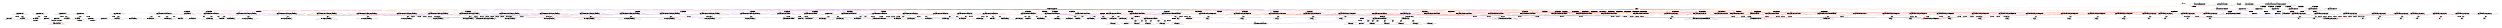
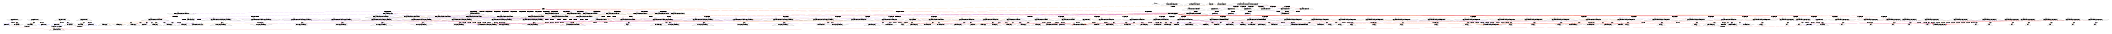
none -> (857, 11)
(1260, 24) -> (197, 25)
